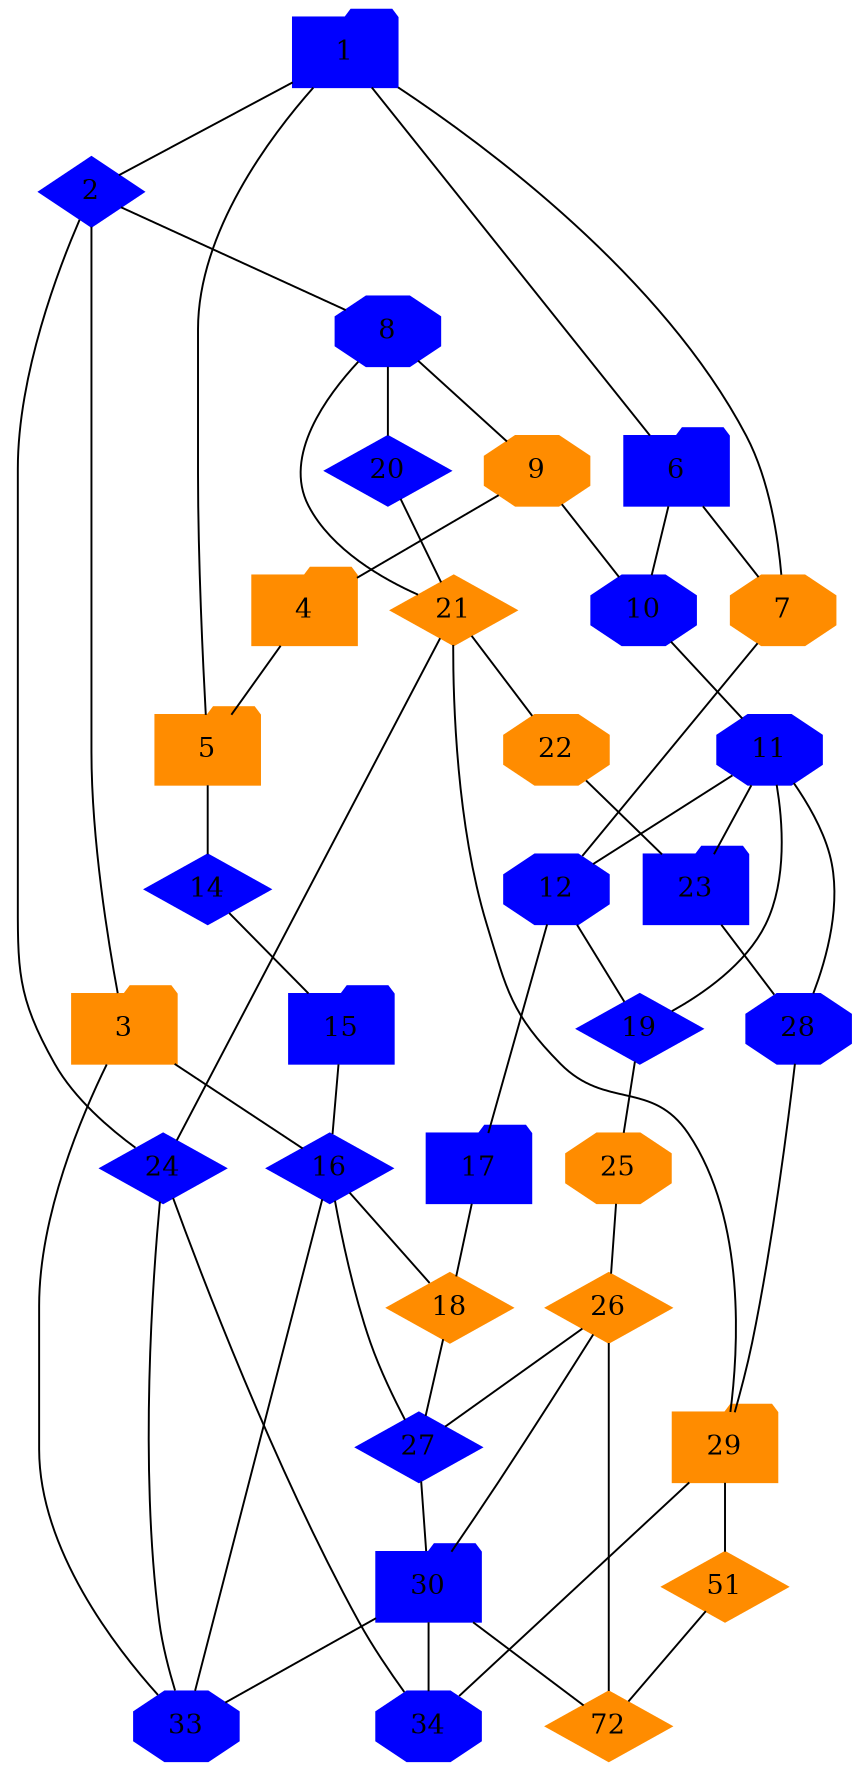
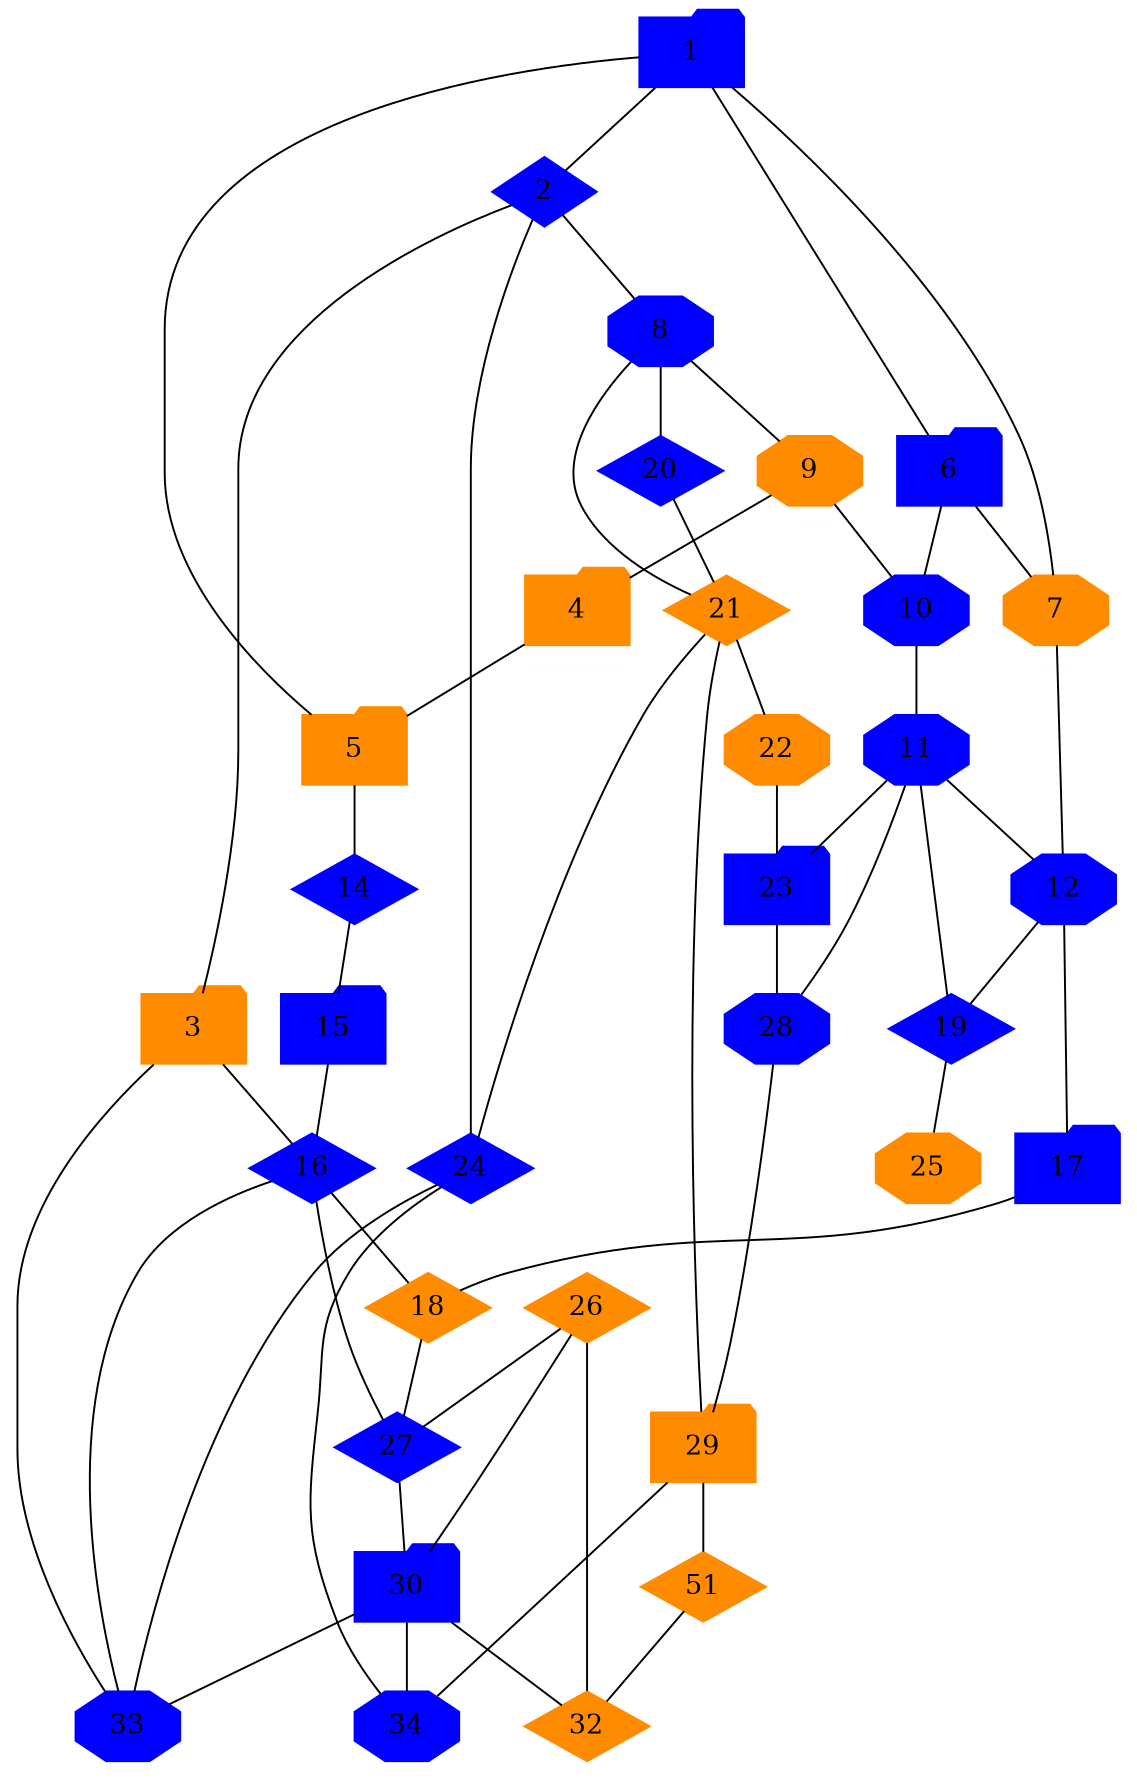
(614, 1239) -> none
(609, 1726) -> (587, 1726)
